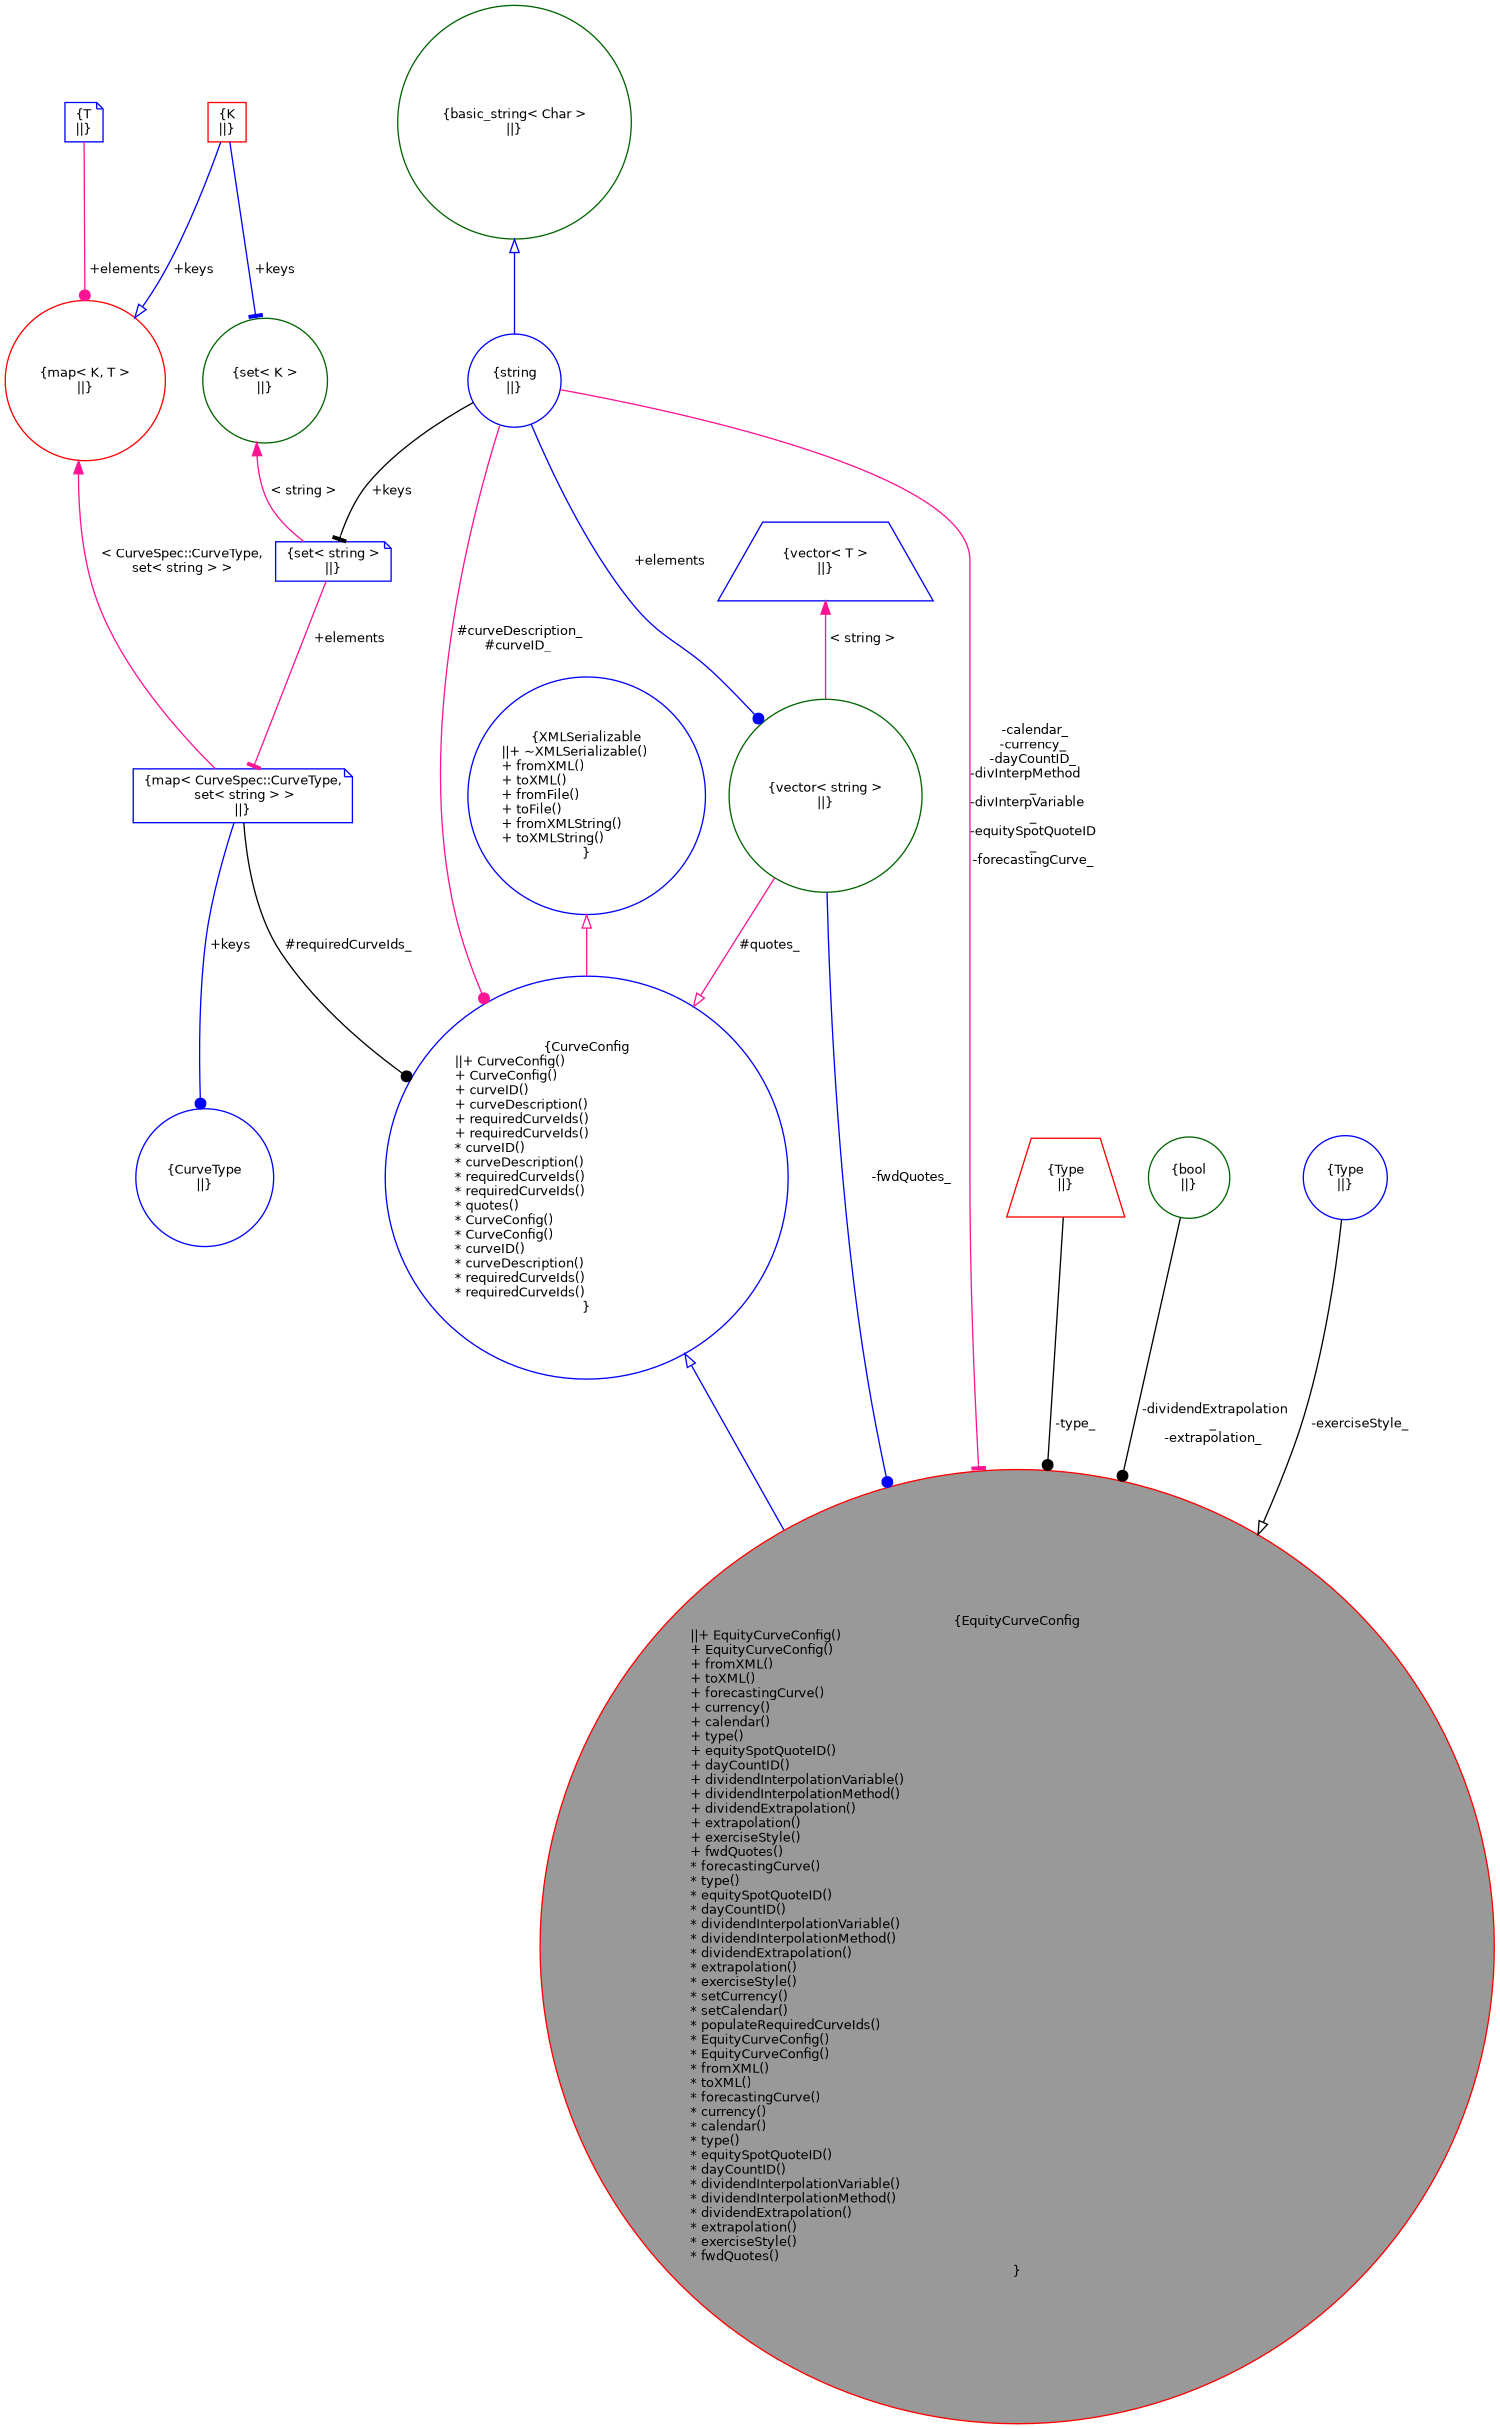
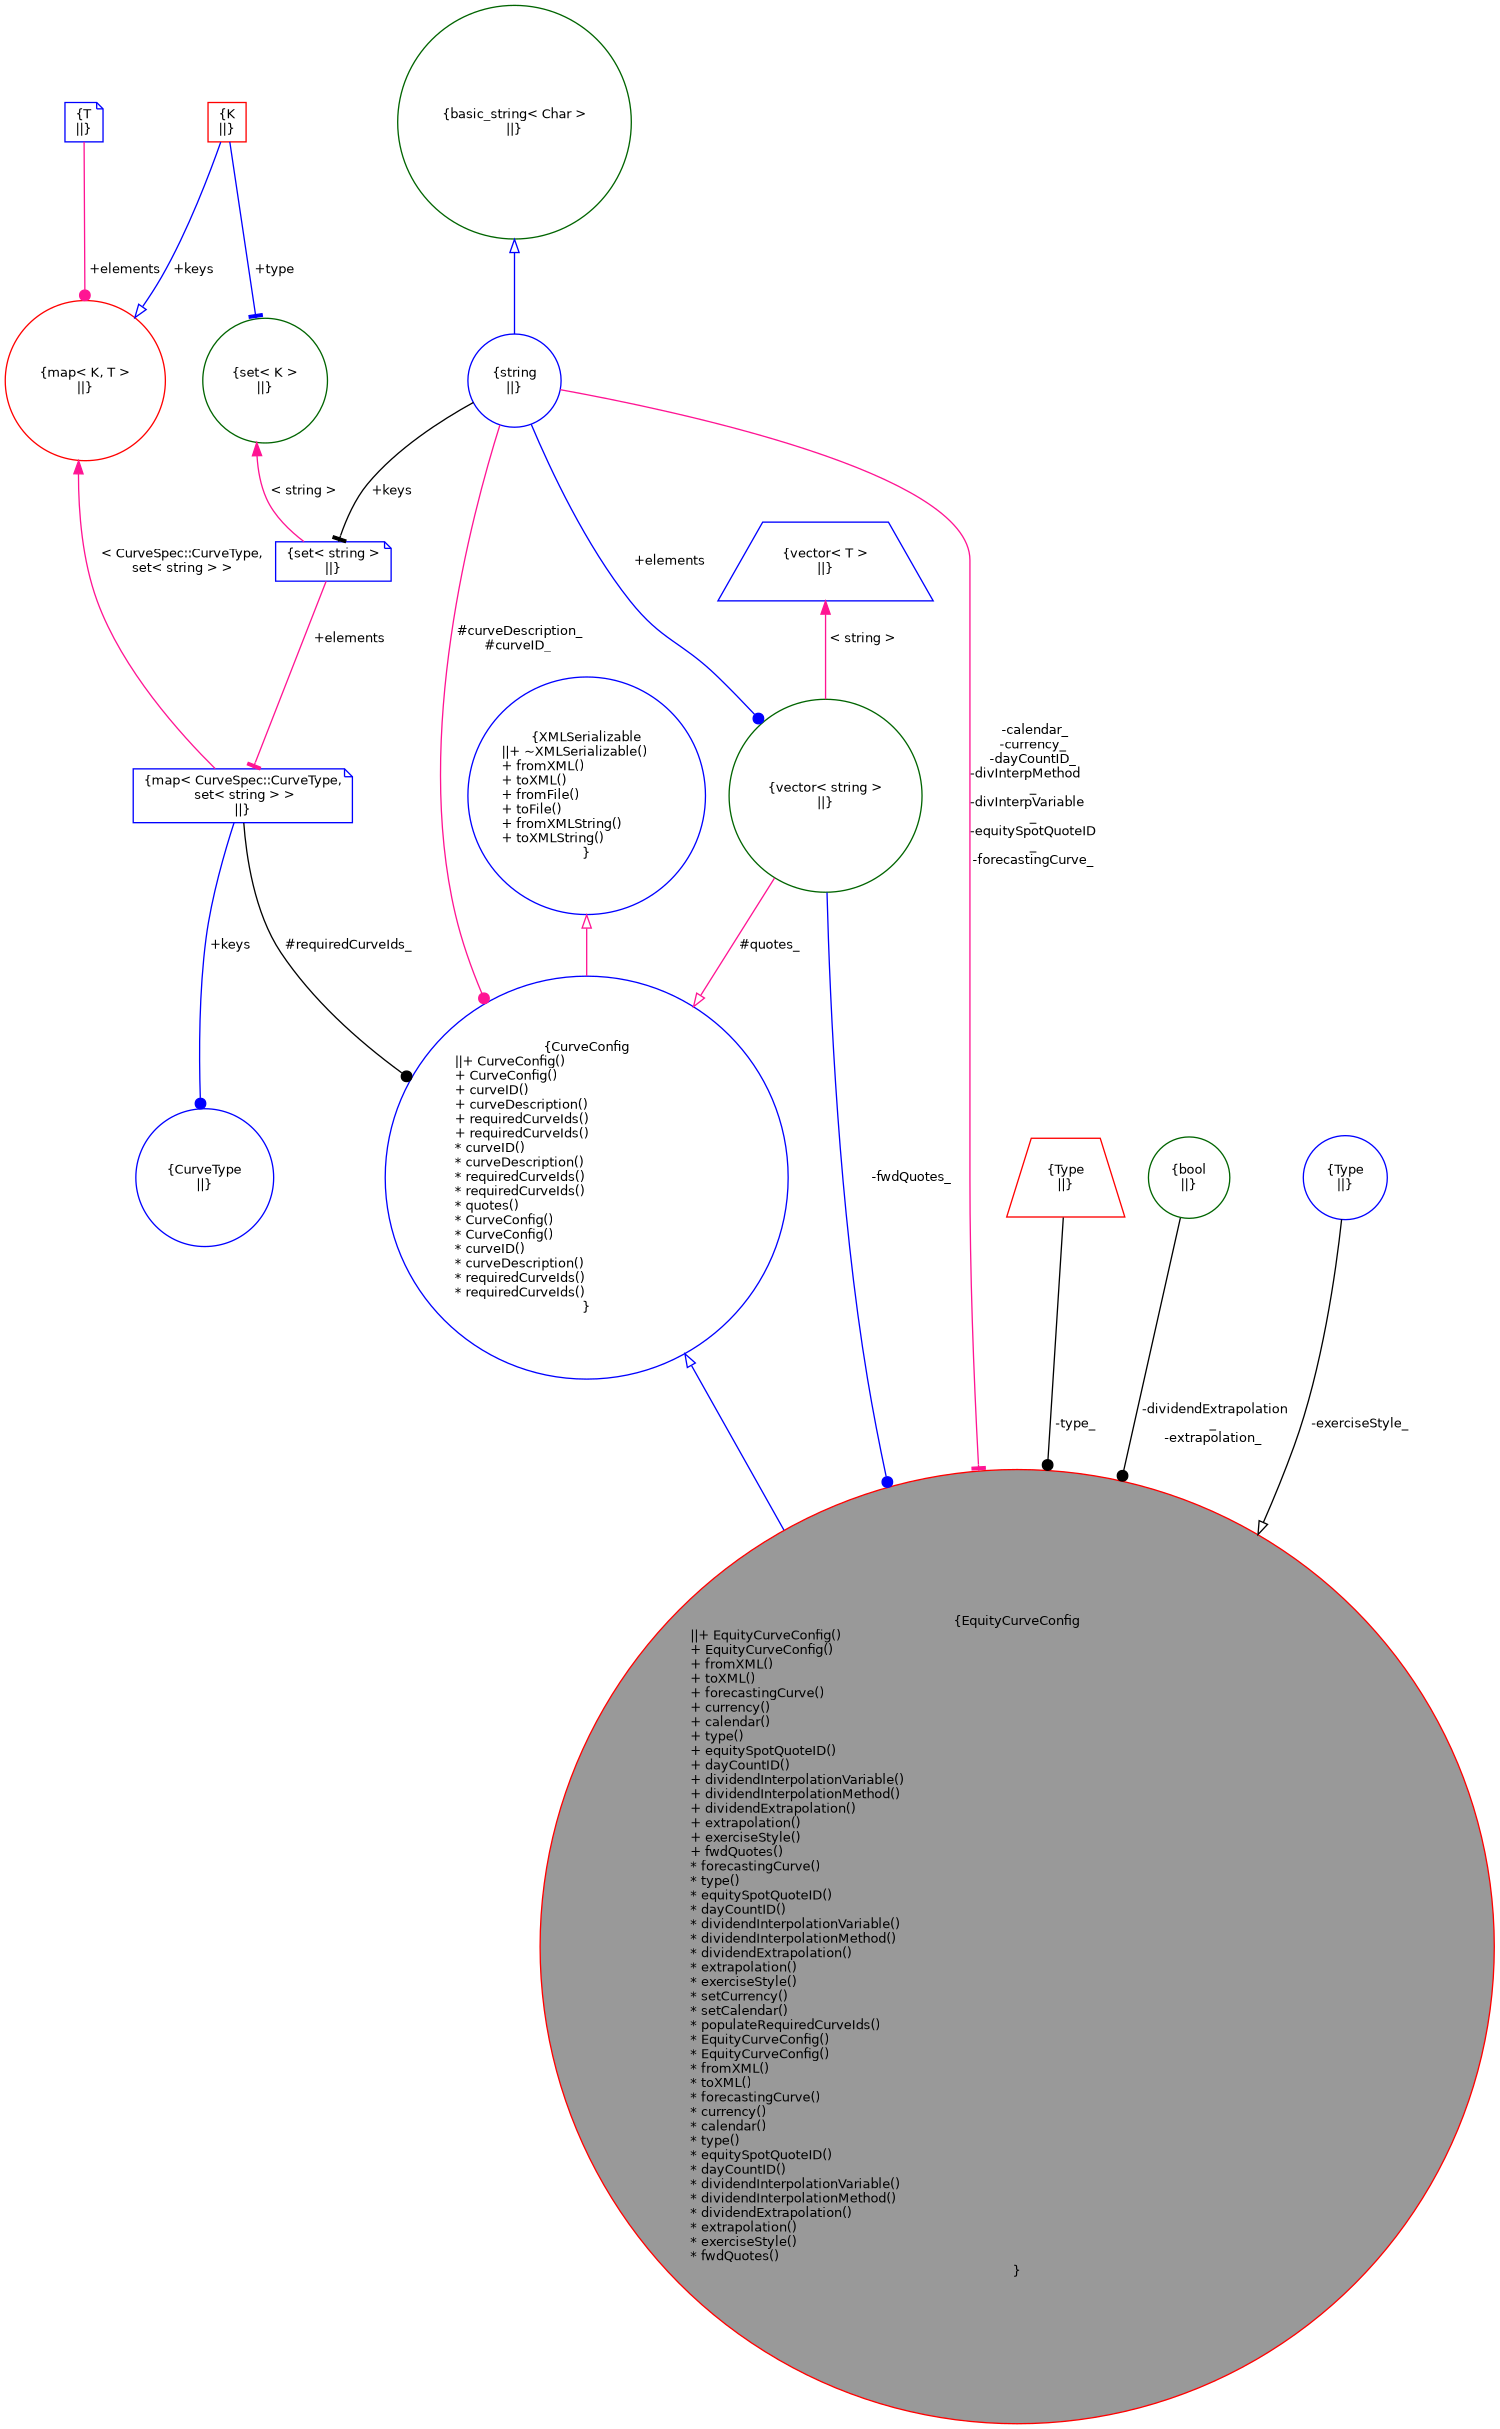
(273, 270) -> (273, 270)
